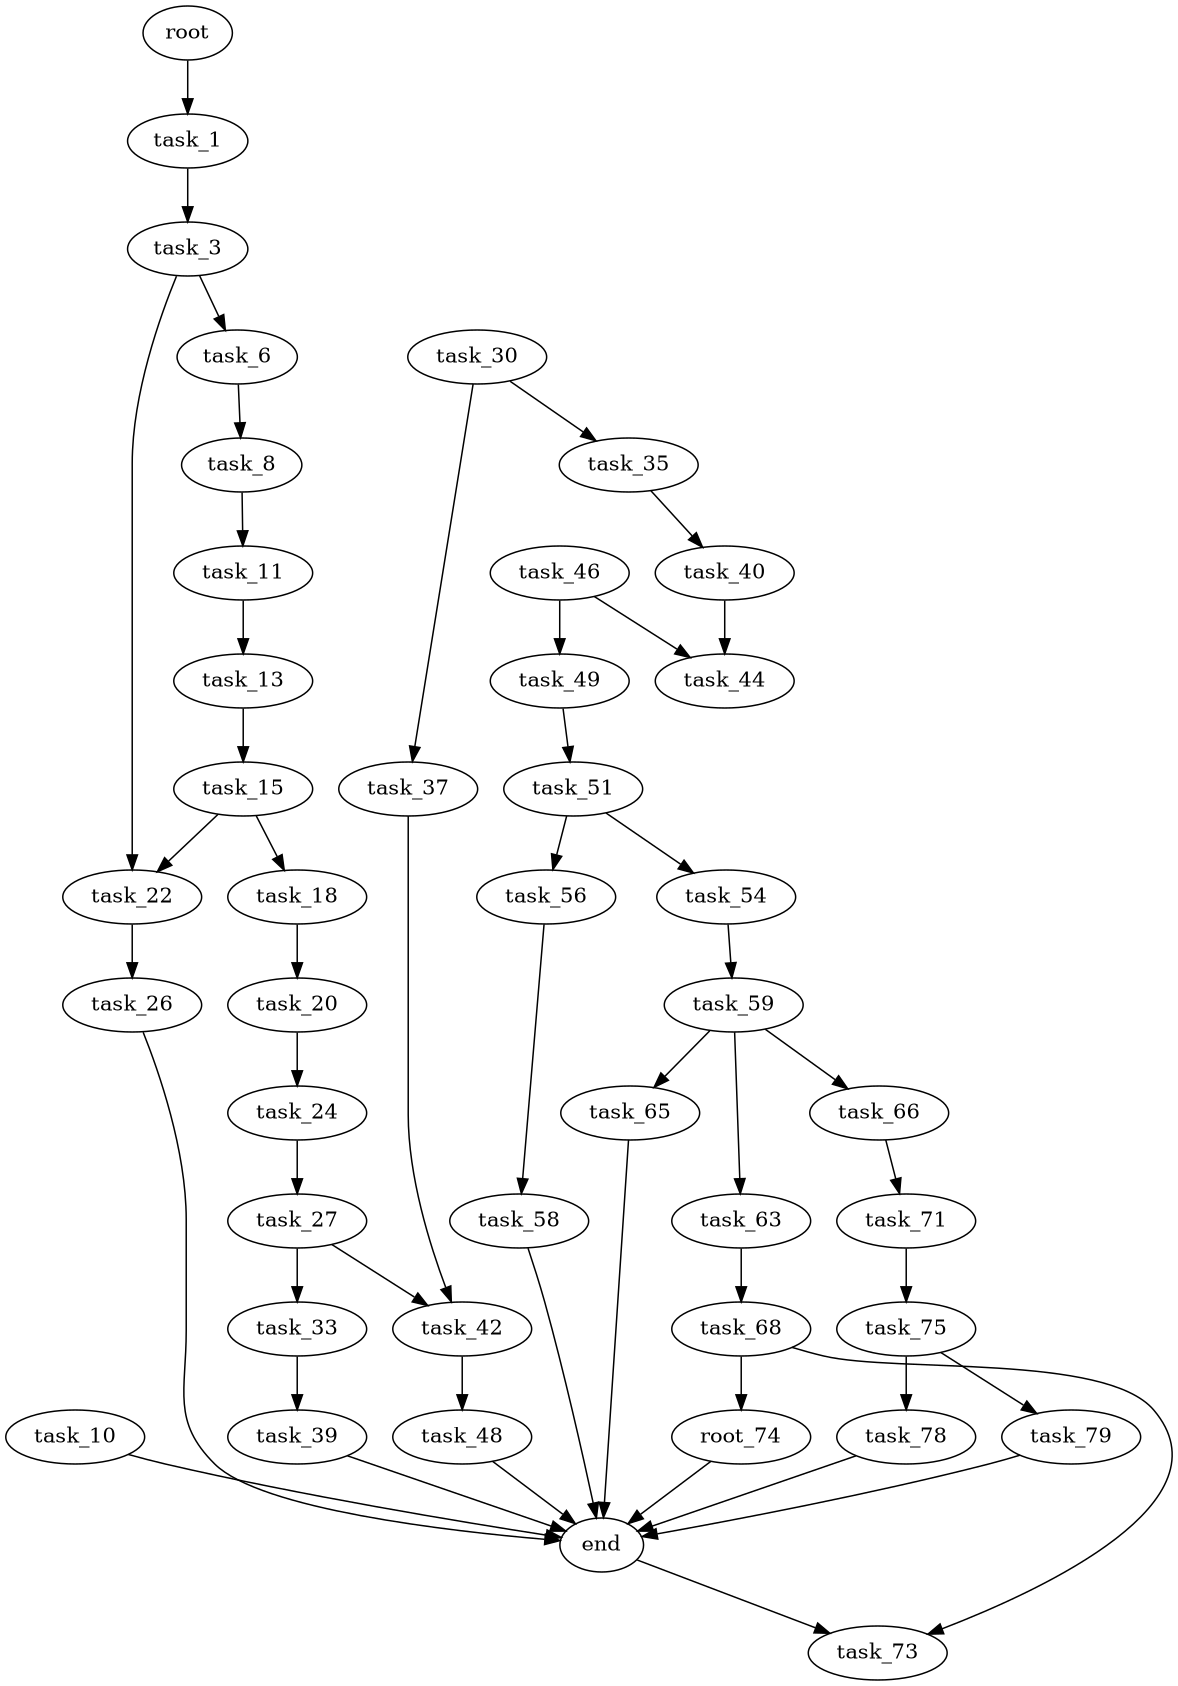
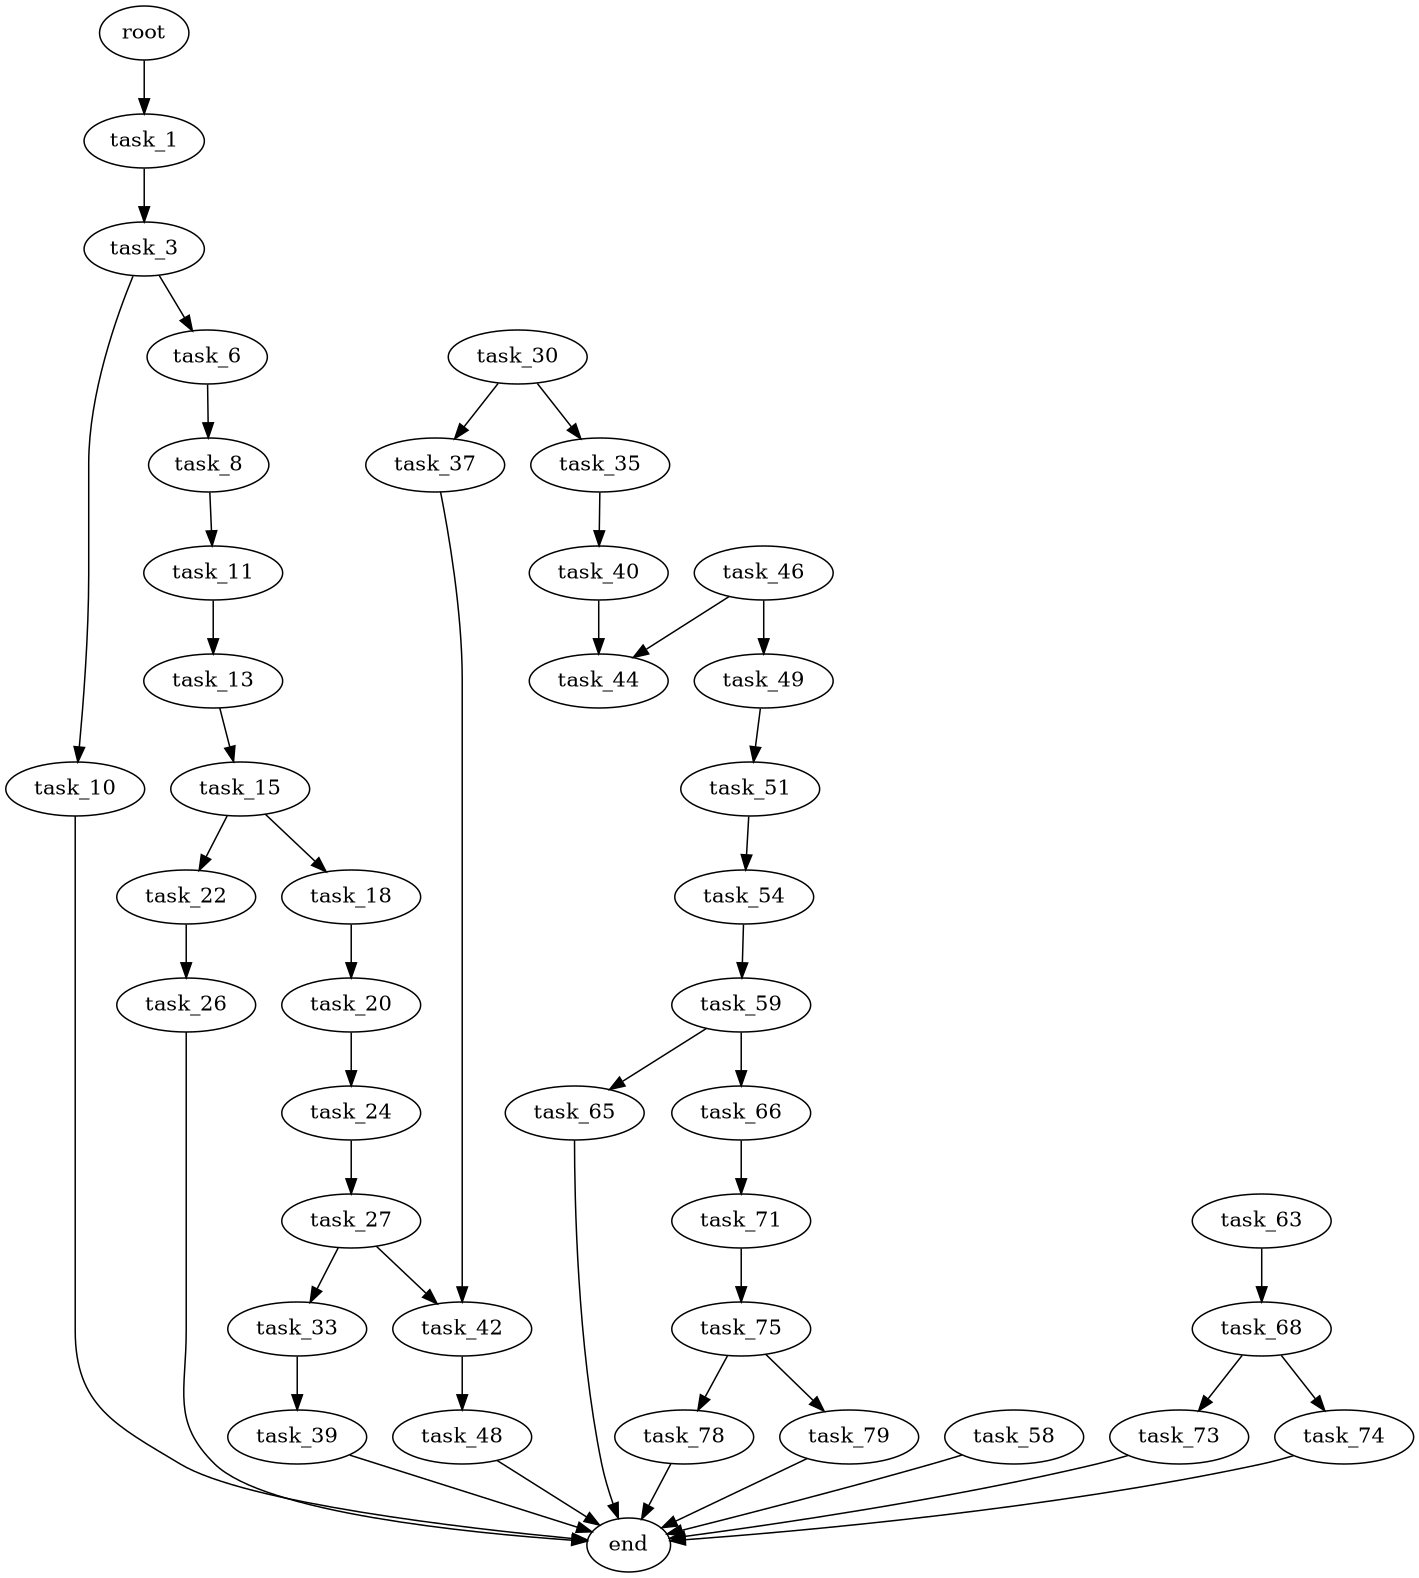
(132, 562) -> (89, 509)
(546, 897) -> none
(737, 1105) -> none
(741, 1437) -> (1344, 1437)
(726, 1594) -> (908, 1502)
